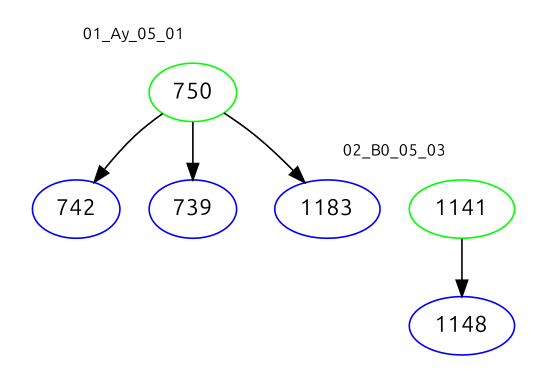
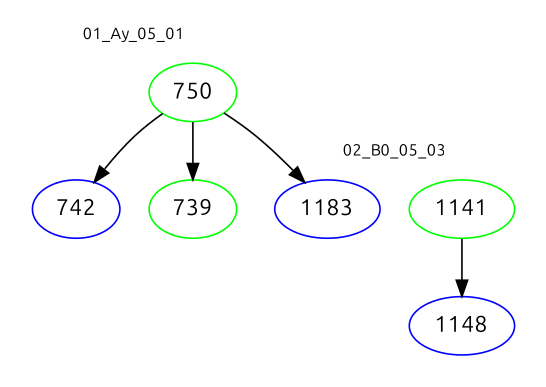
(193, 209) -> (193, 209)
